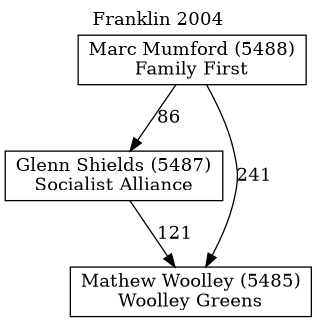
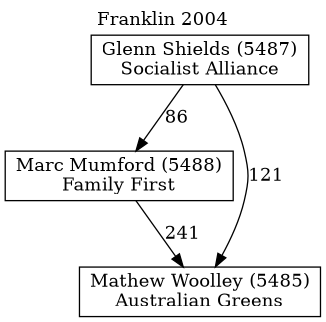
(157, 112) -> (163, 113)
(191, 292) -> (200, 292)
